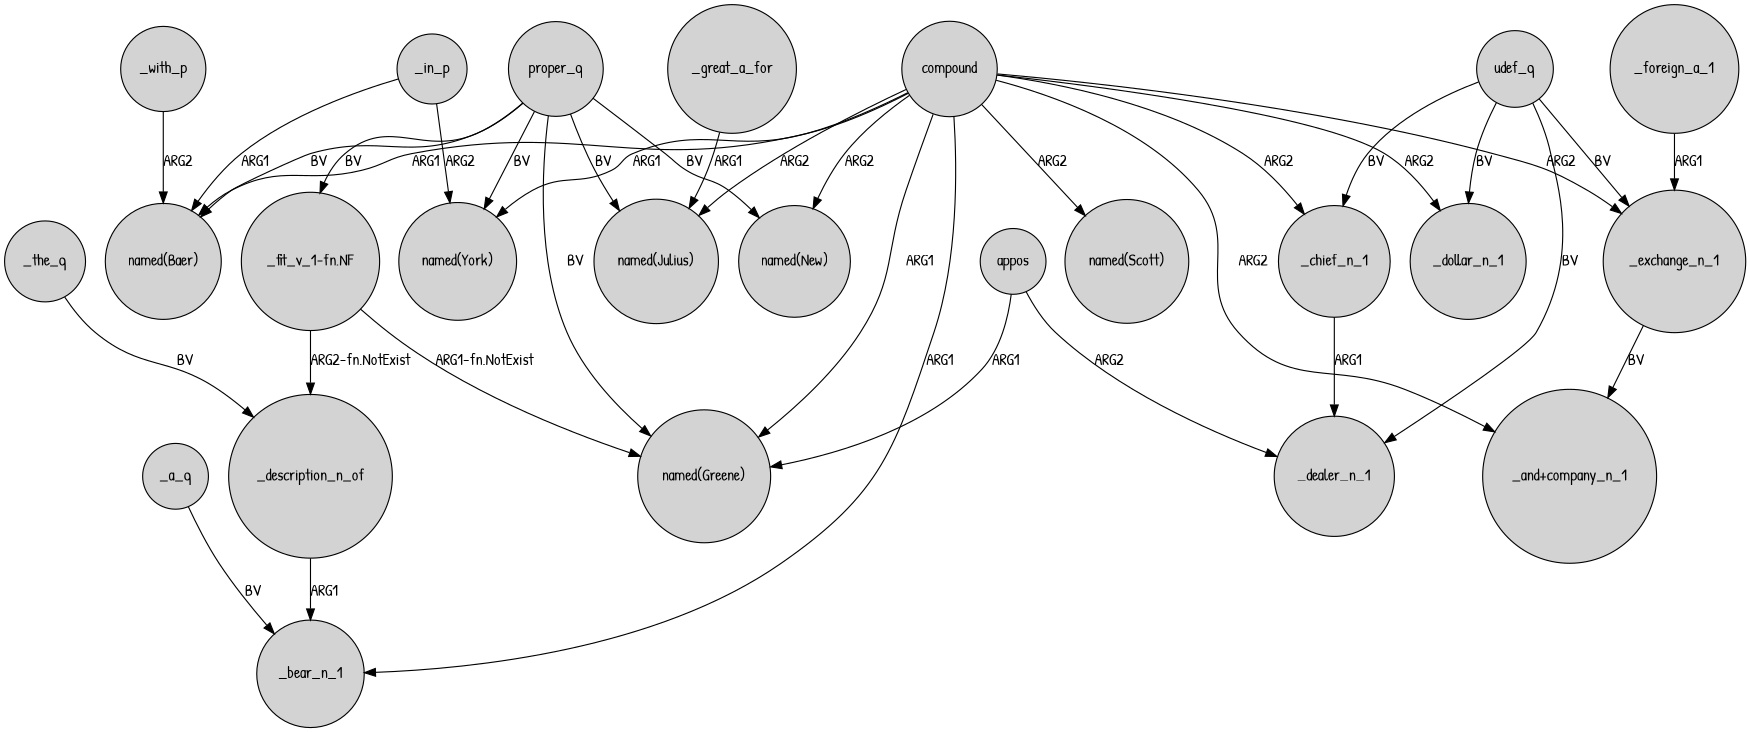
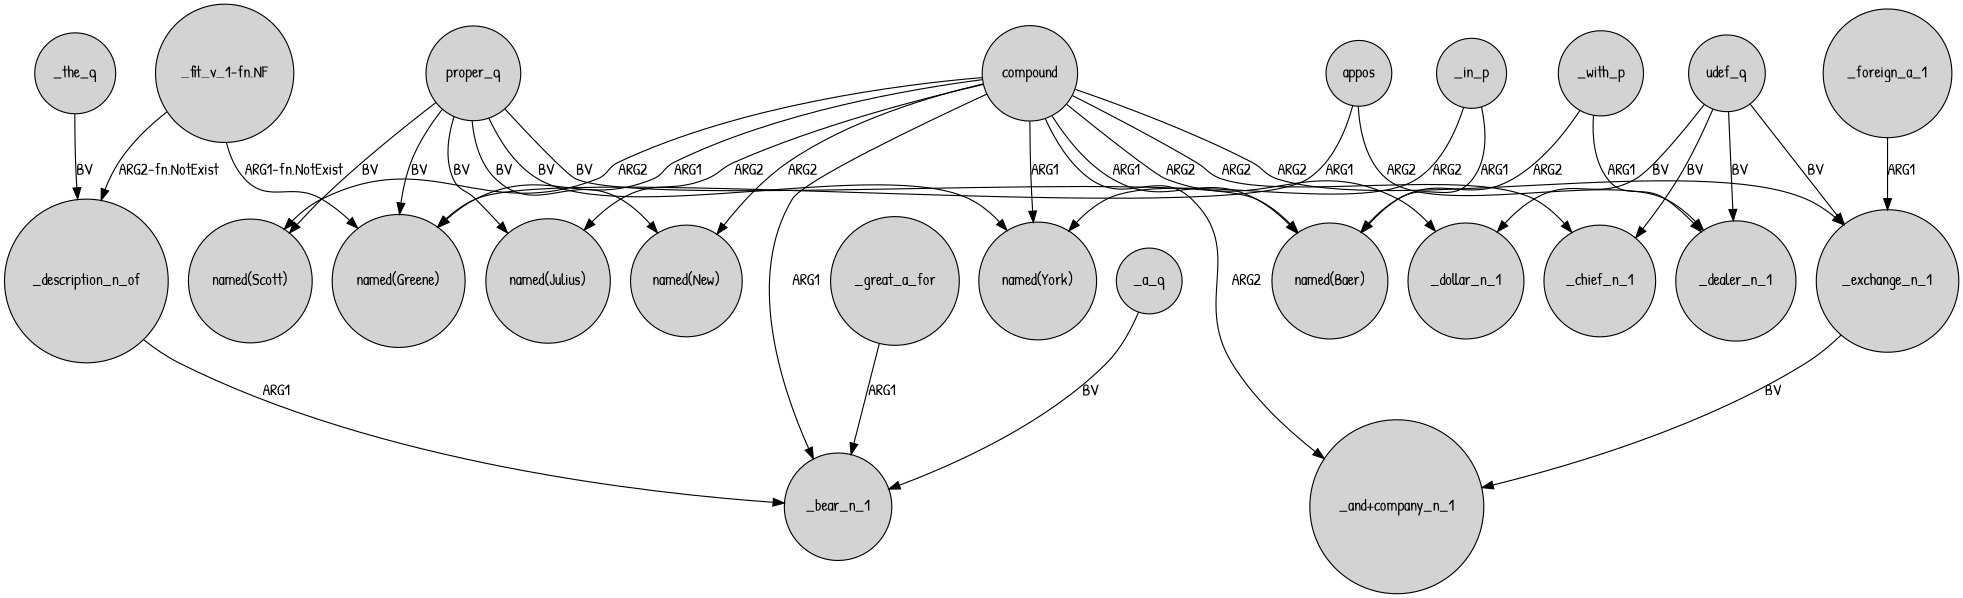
(419, 140) -> (364, 161)
(709, 166) -> (867, 393)
(1334, 361) -> (1603, 173)
